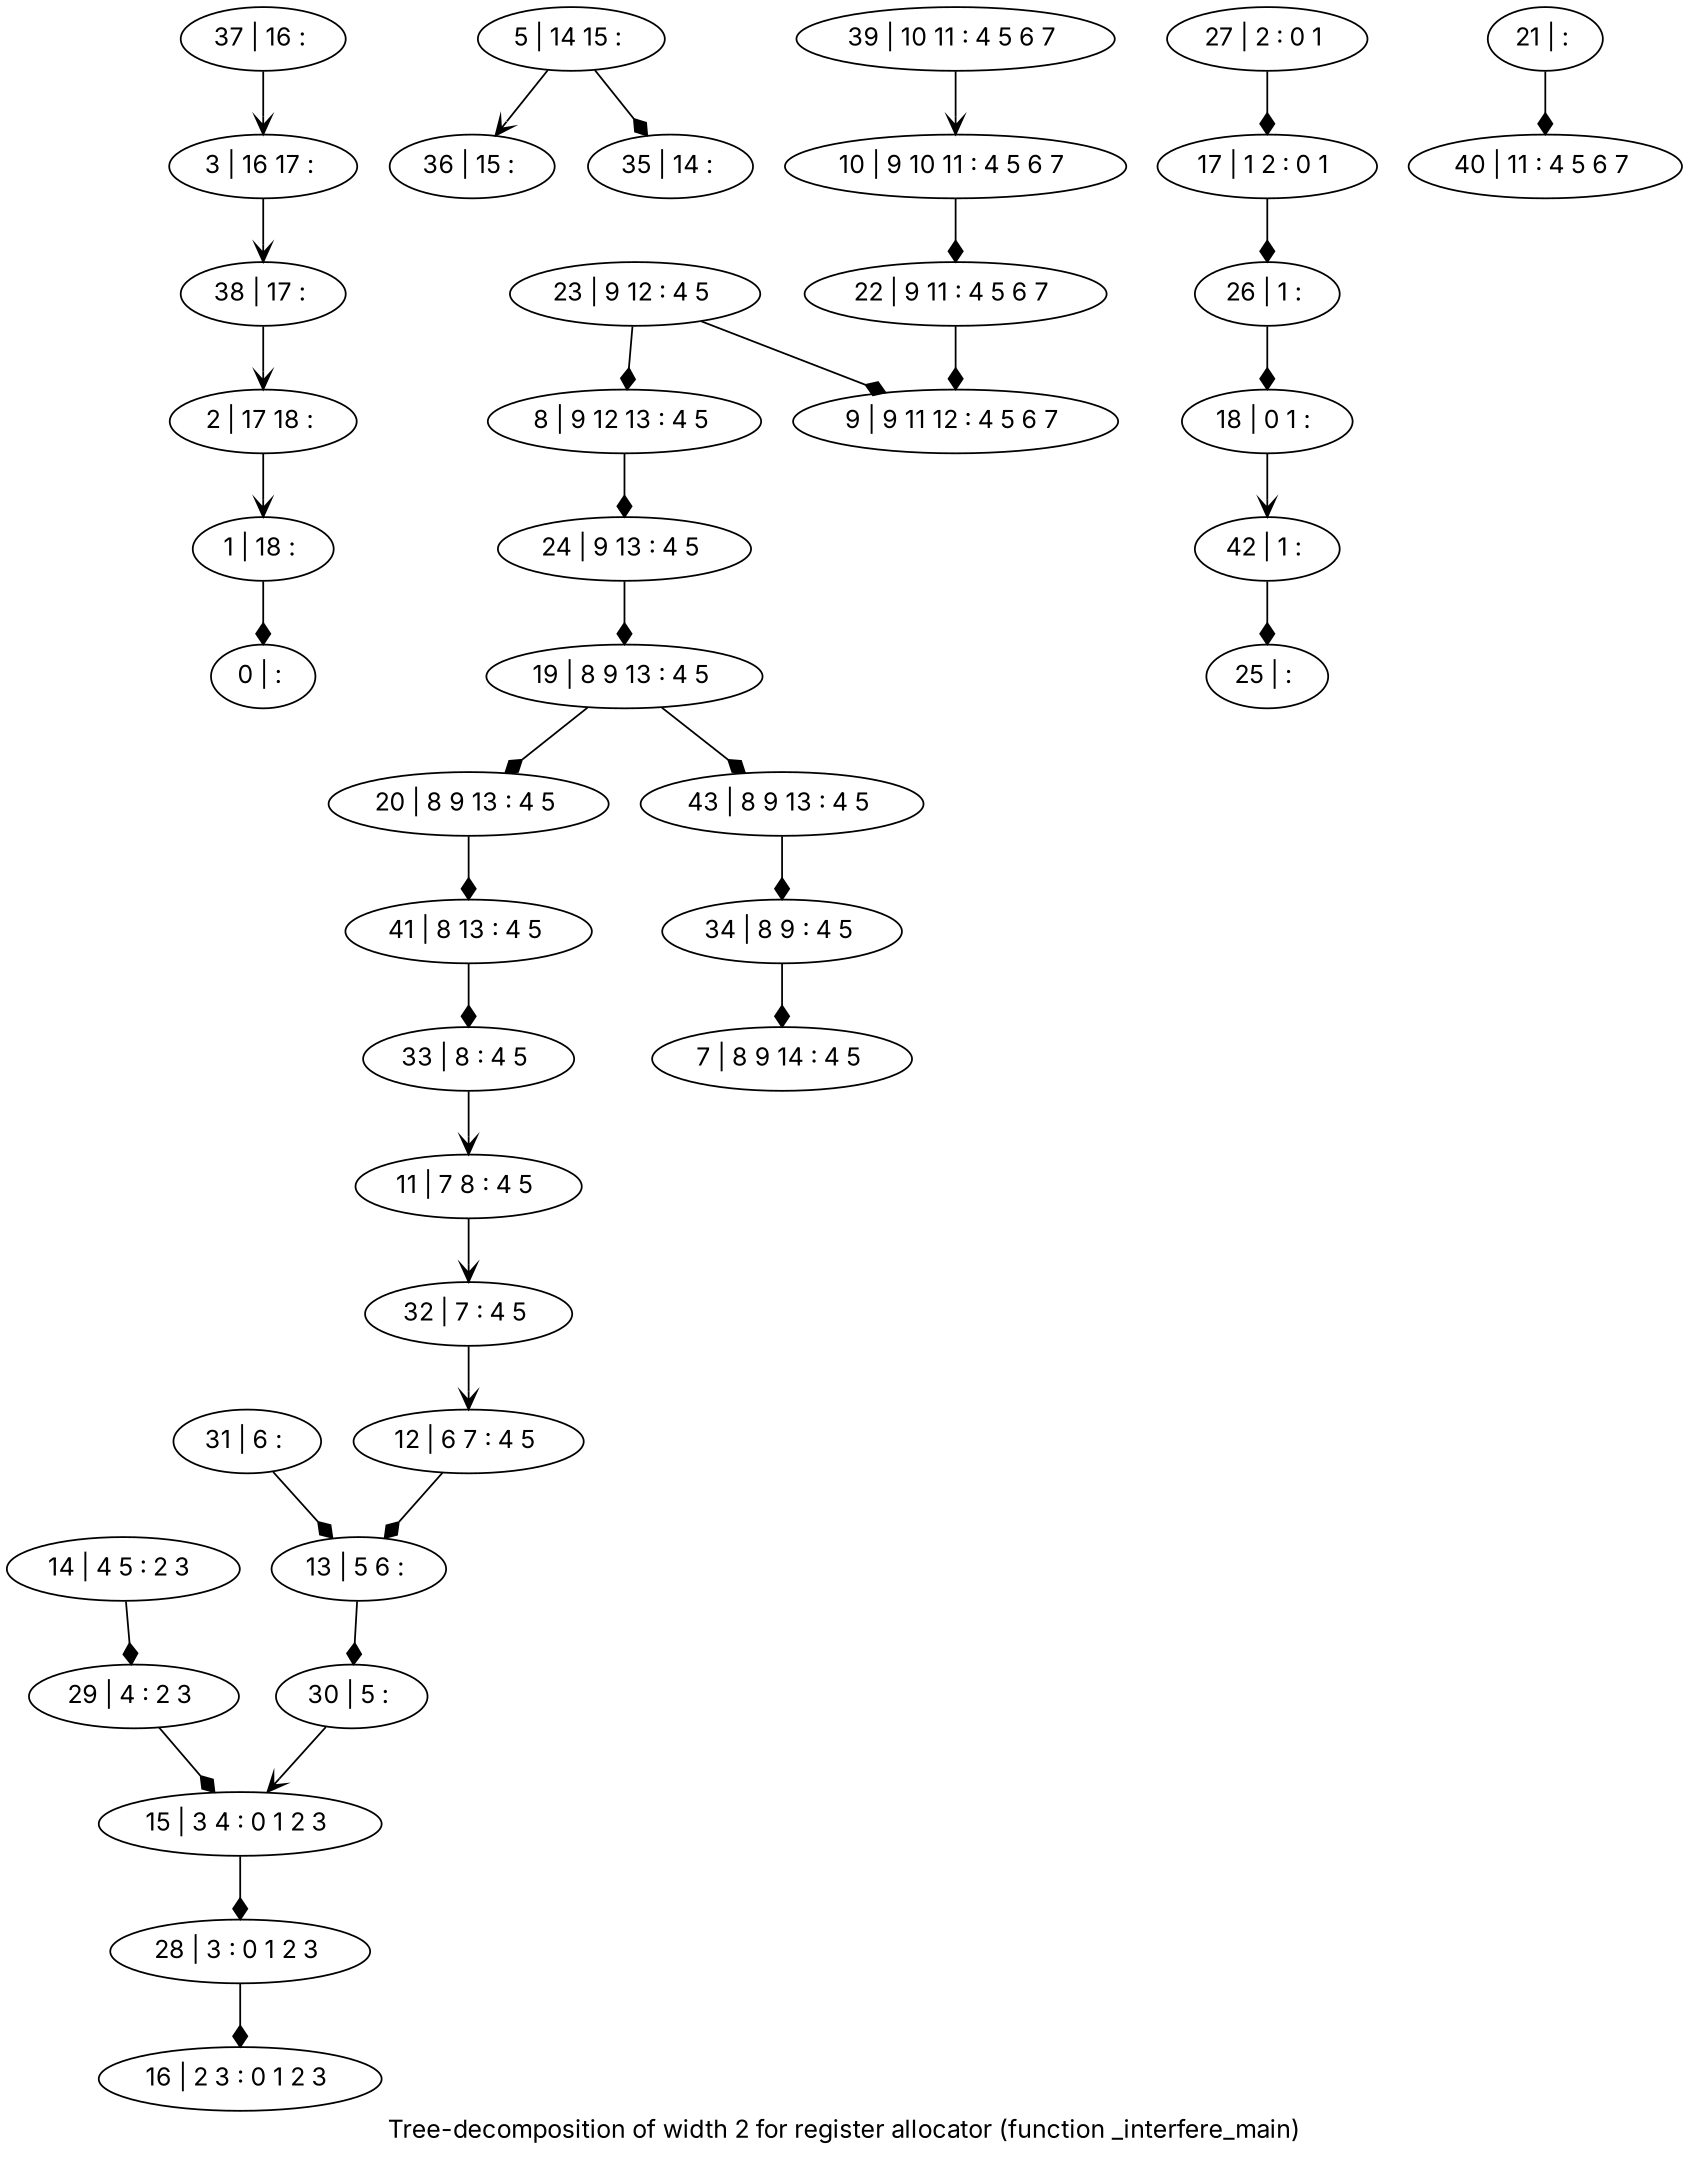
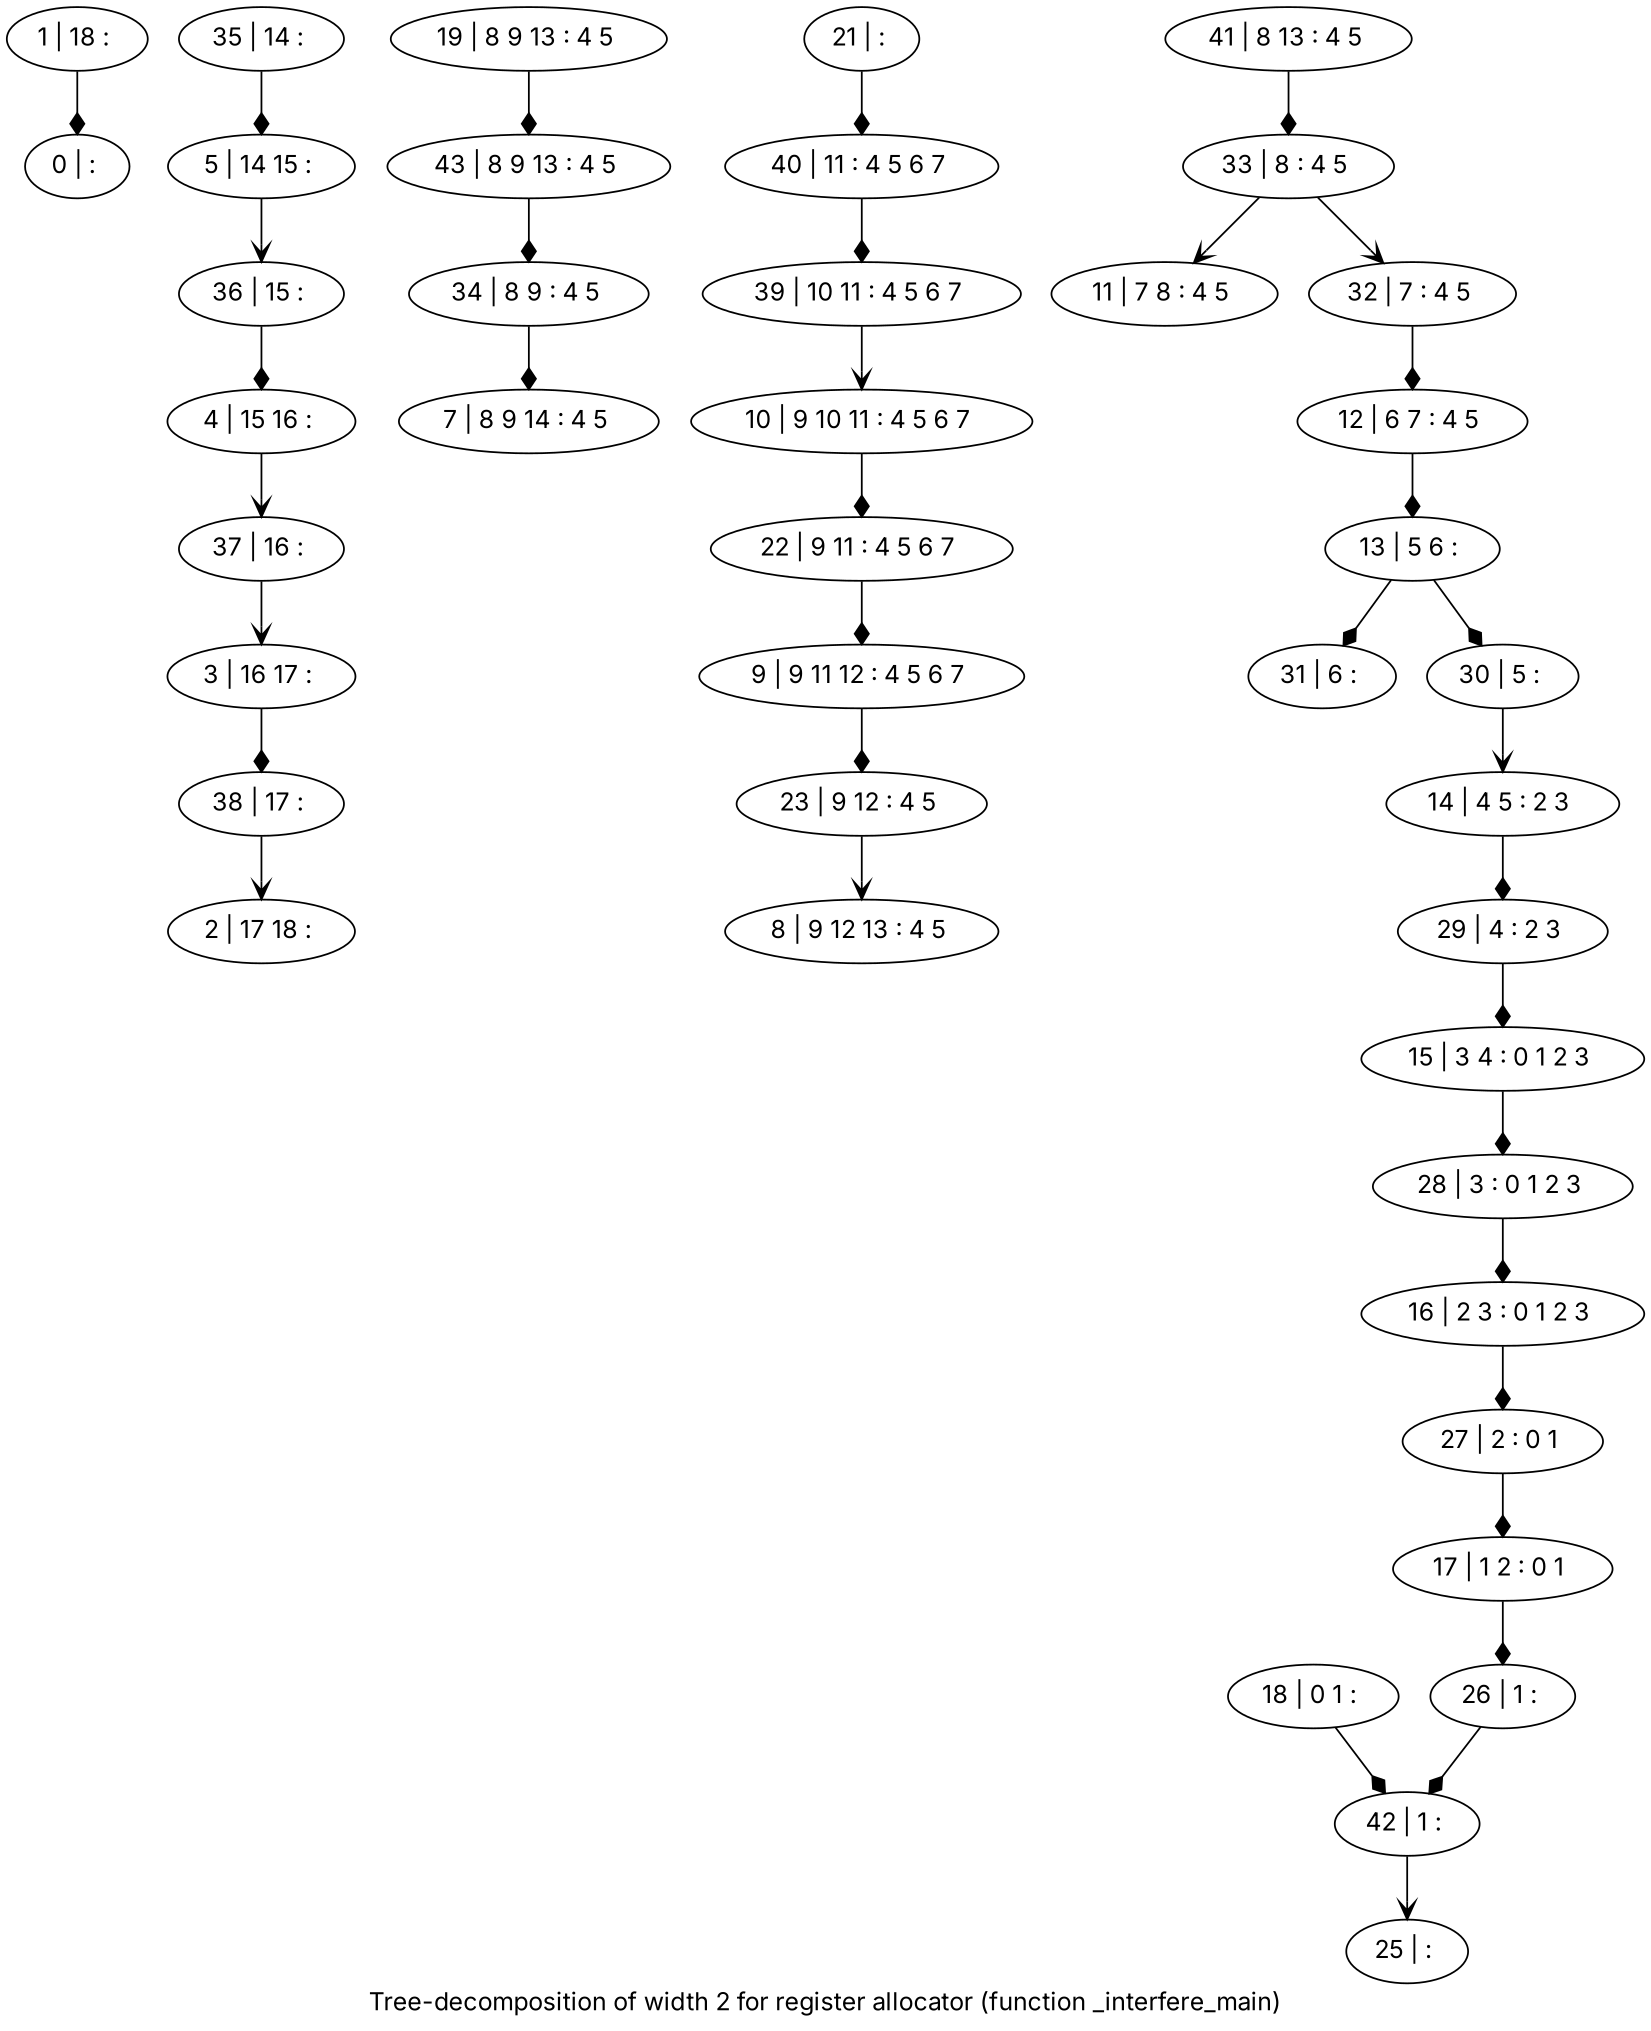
(614, 94) -> (261, 92)
none -> (862, 220)
(263, 222) -> (261, 730)
(631, 347) -> (862, 859)
(1267, 347) -> (1462, 1752)
(783, 353) -> (862, 730)
none -> (261, 421)
(263, 477) -> none
(1267, 477) -> (1354, 1752)
(624, 549) -> none
(1267, 602) -> (1407, 1879)
(469, 804) -> none
(469, 1242) -> (1344, 224)
none -> (1503, 1367)
(469, 1369) -> (1413, 347)
(296, 1497) -> (1374, 604)
(303, 1753) -> (1503, 732)
